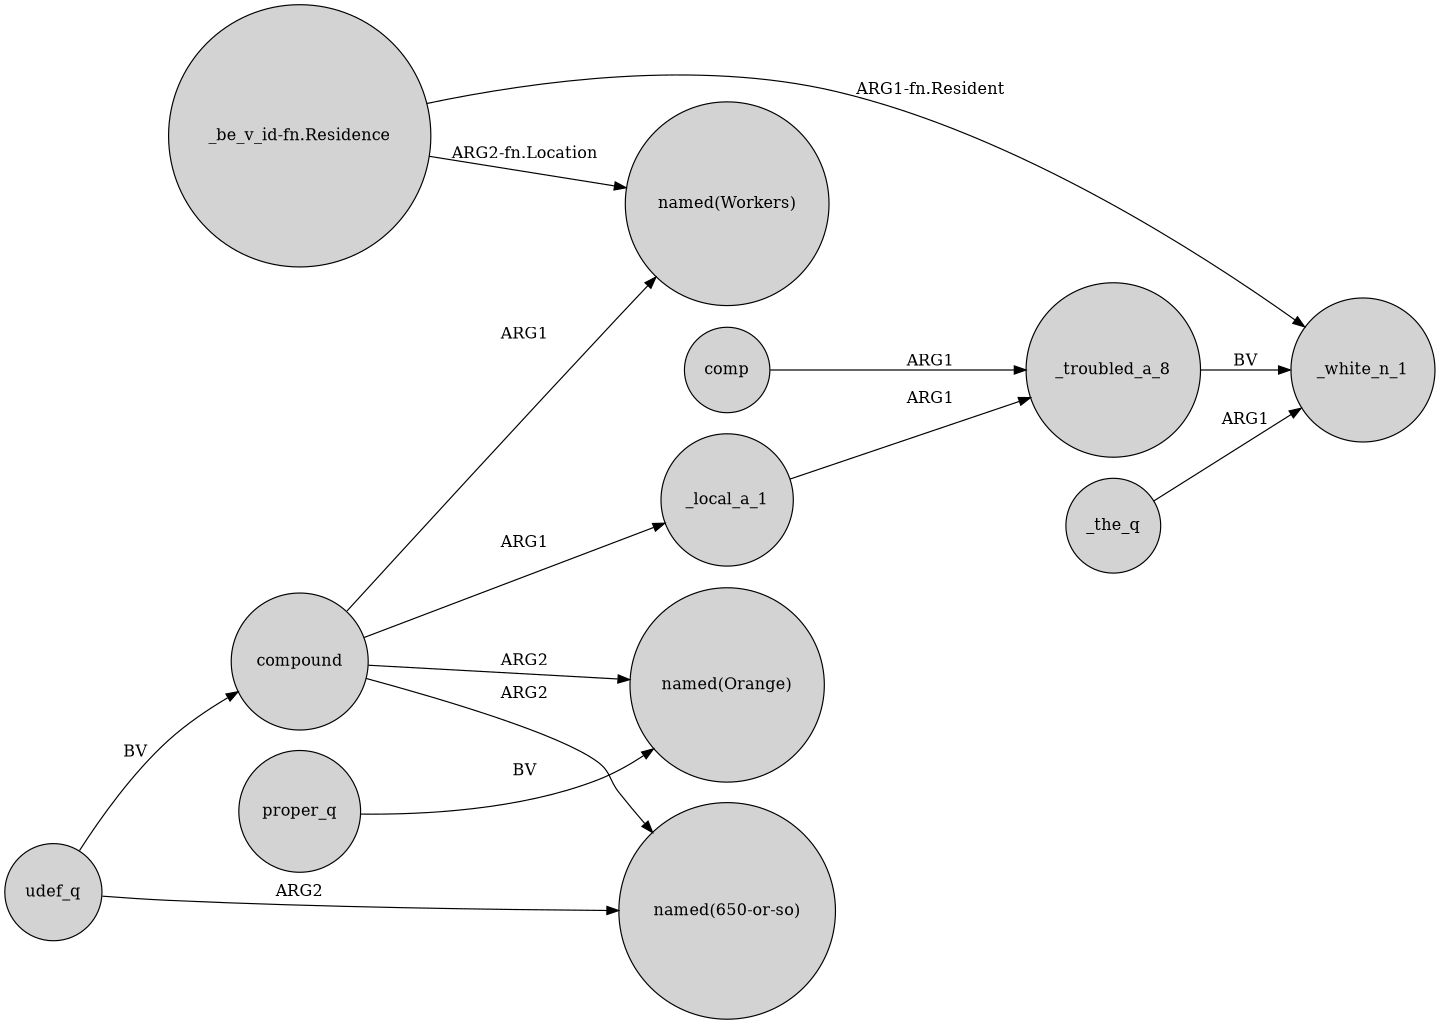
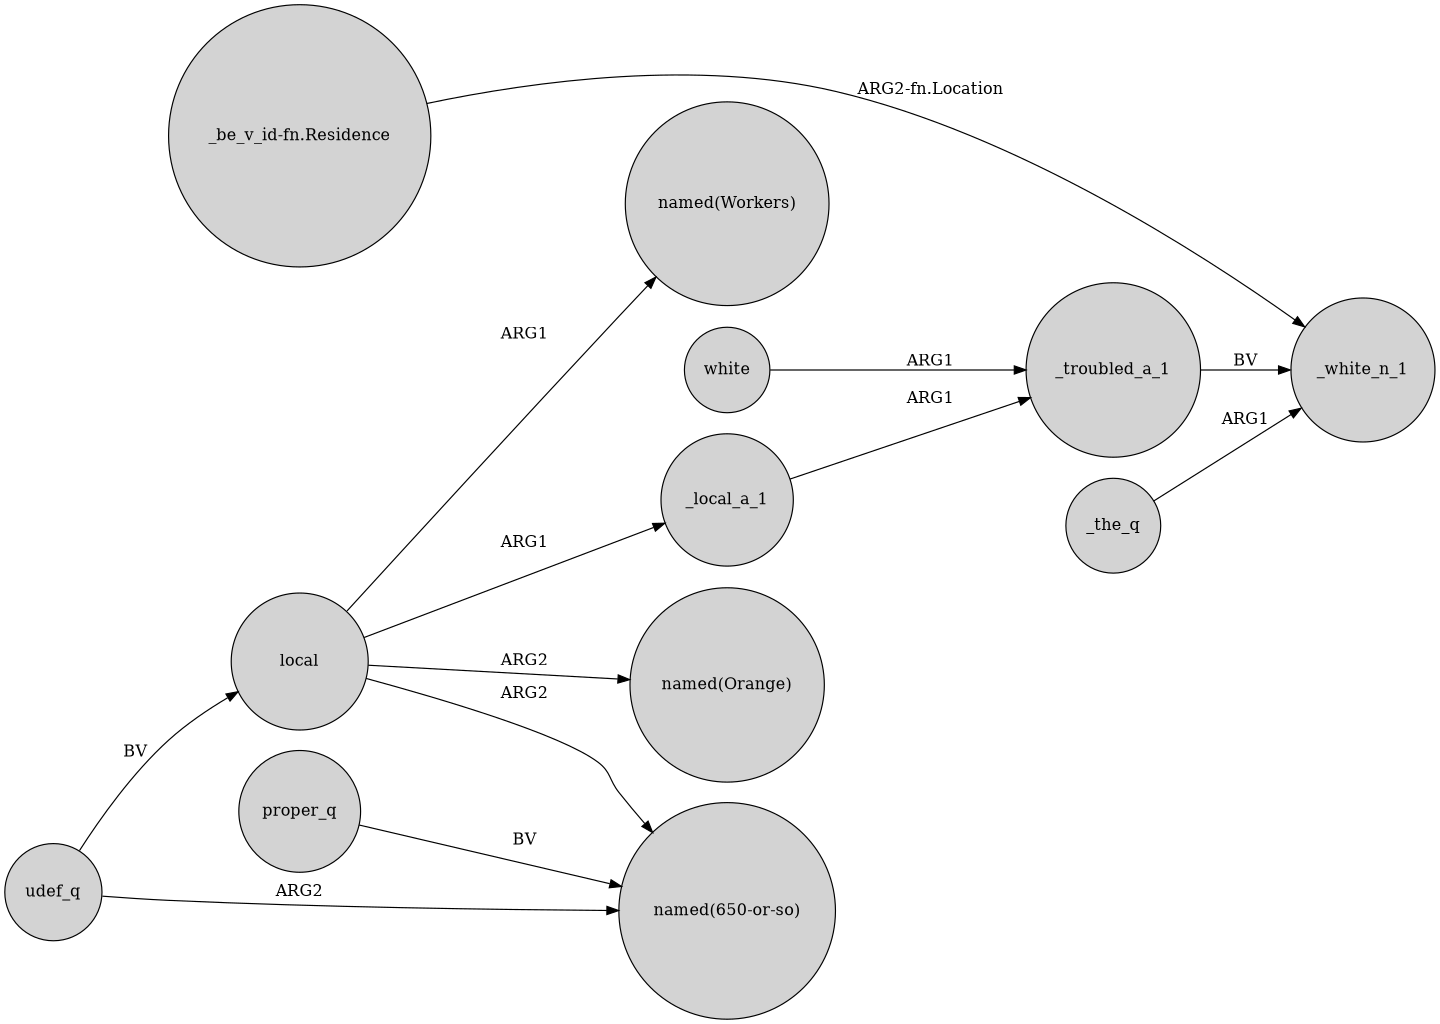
(931, 90) -> (931, 90)
(522, 171) -> none
(727, 370) -> (727, 370)
(1113, 370) -> (1113, 370)
(300, 662) -> (300, 662)
(507, 804) -> (484, 854)
